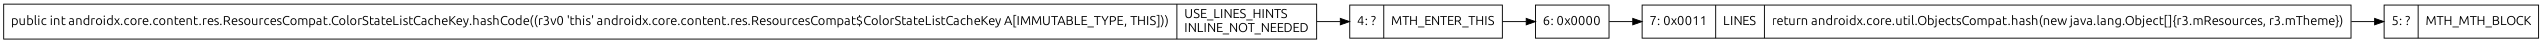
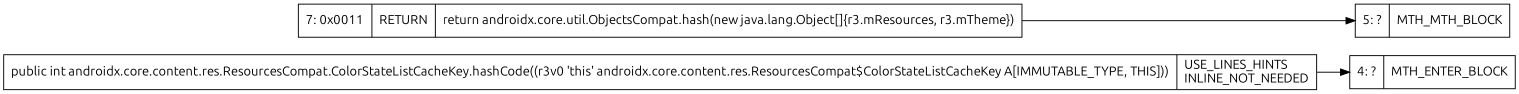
(1443, 21) -> (1450, 72)
(1740, 21) -> (404, 20)
(1572, 22) -> none
